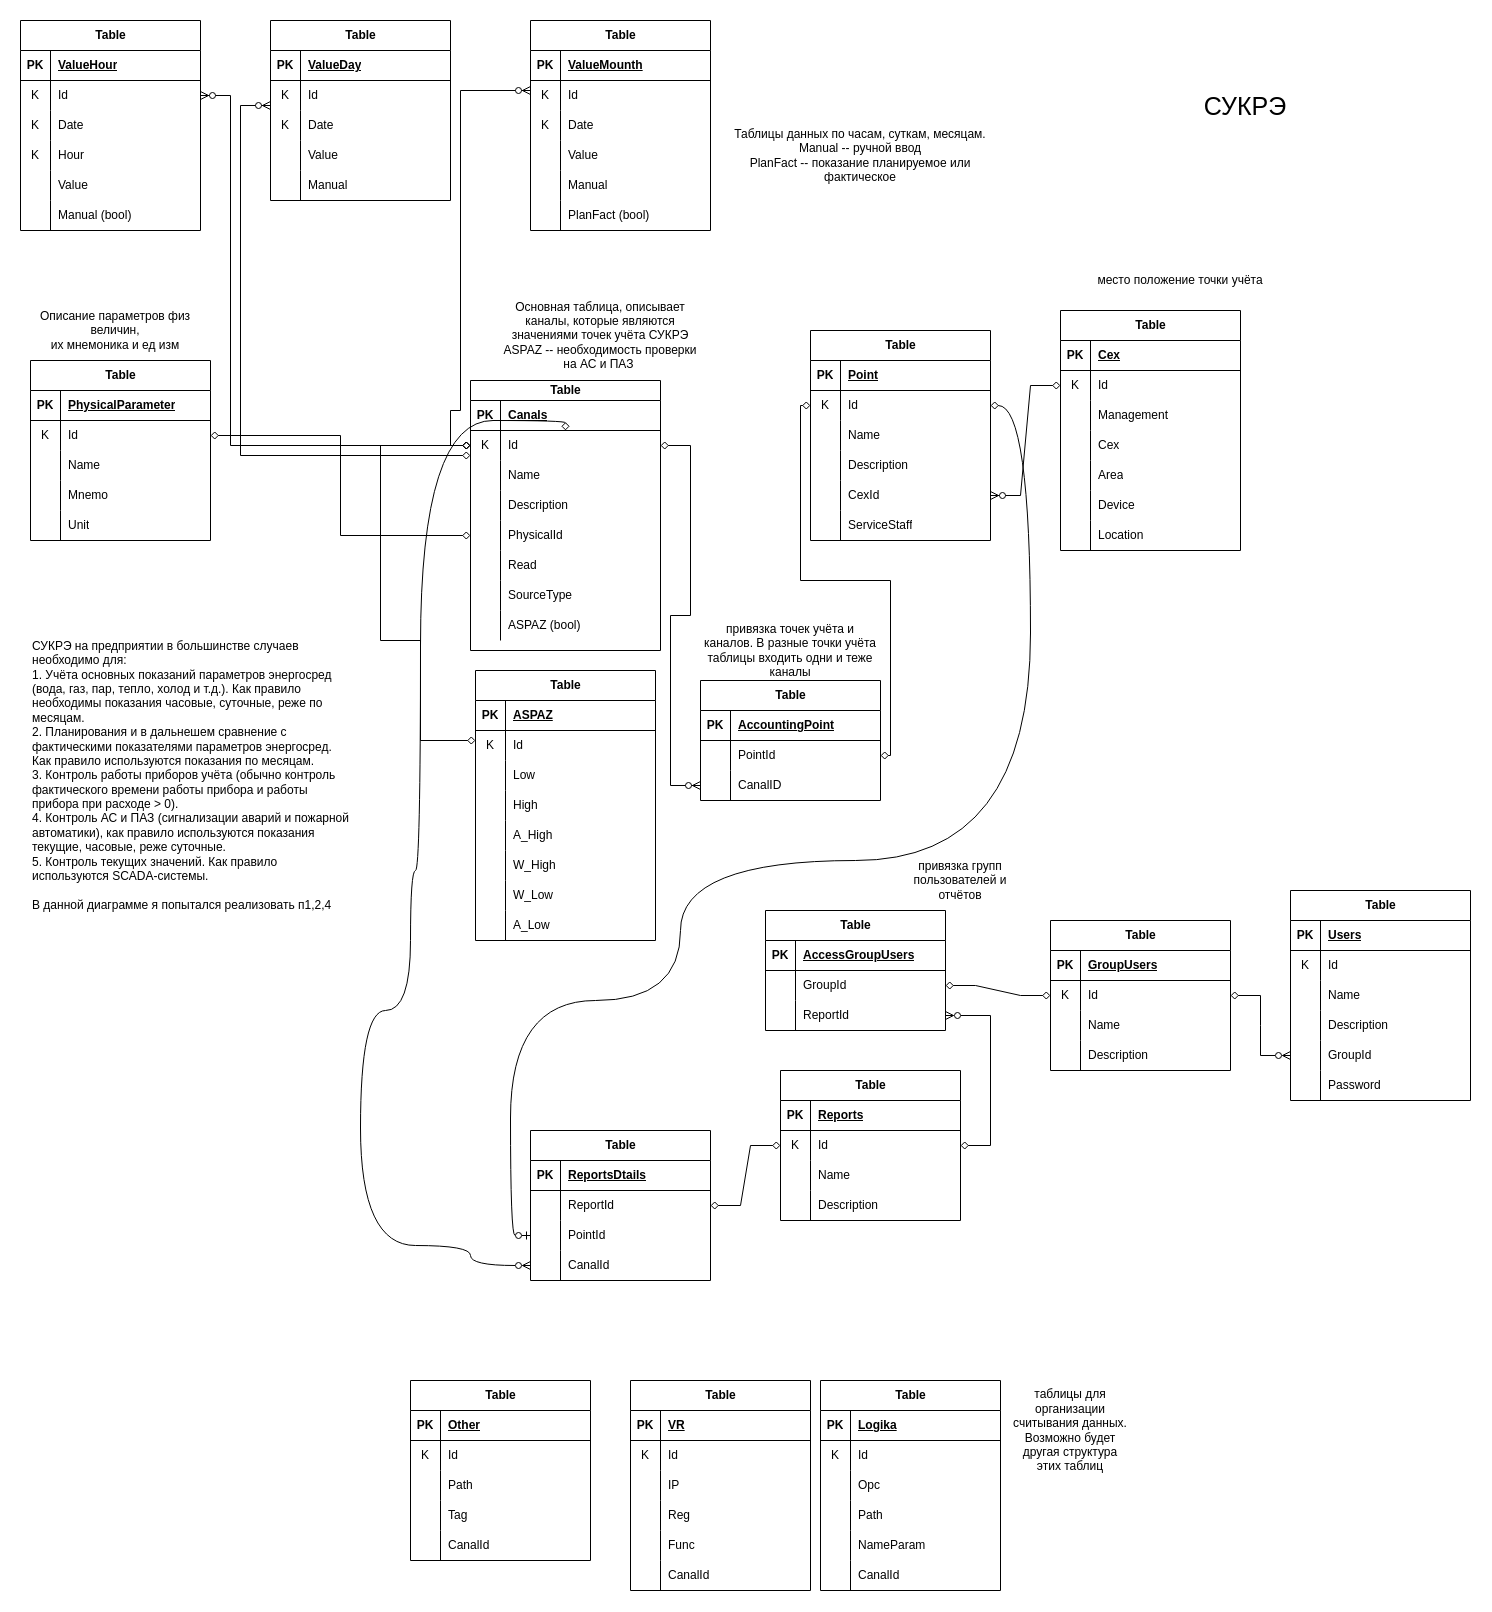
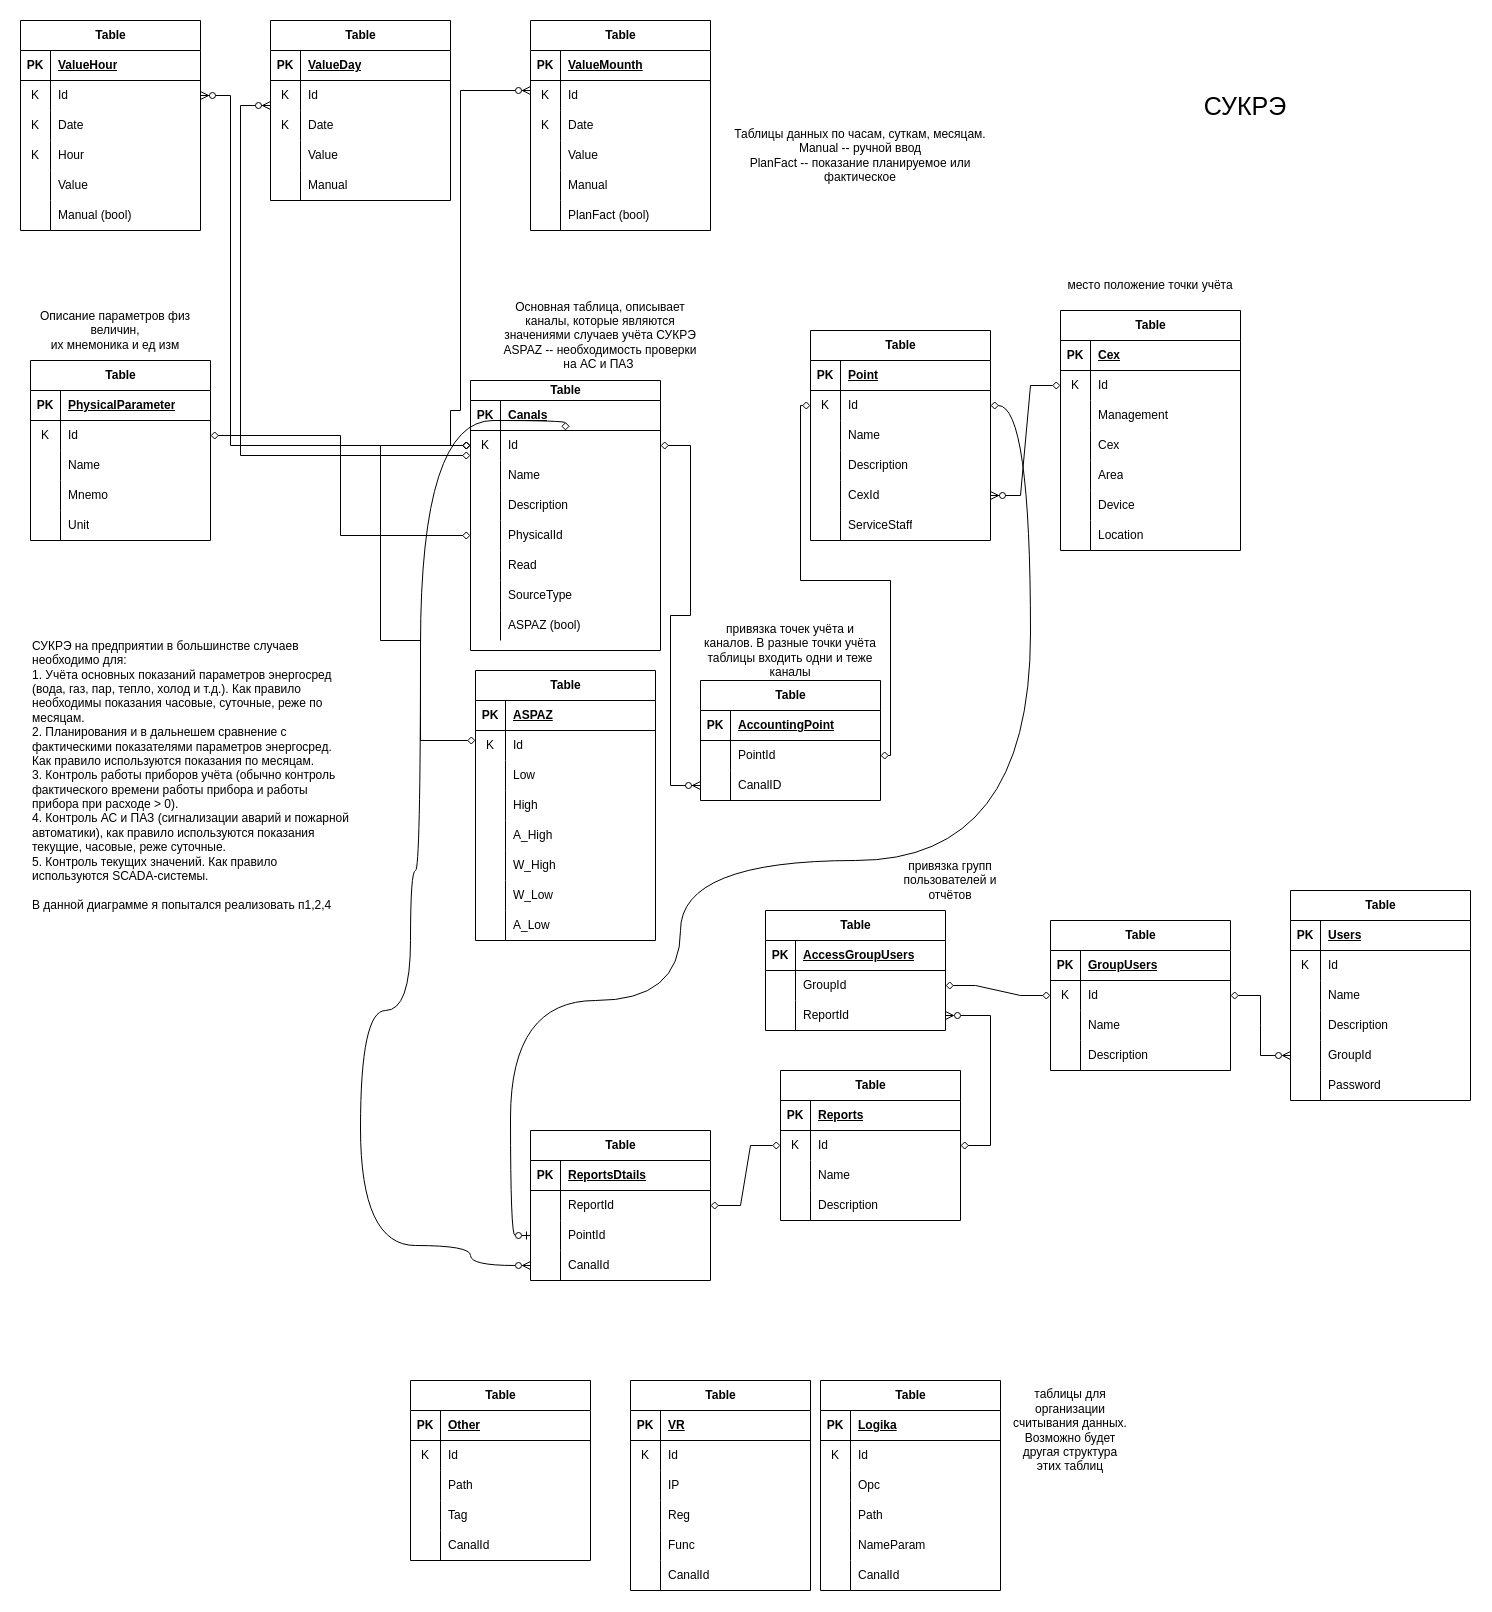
(1181, 281) -> (1151, 286)
(601, 336) -> (601, 336)
(961, 881) -> (951, 881)
